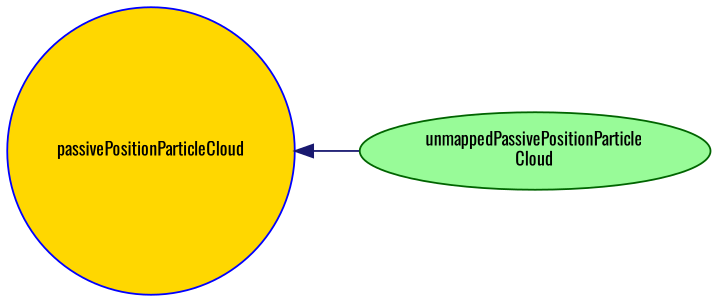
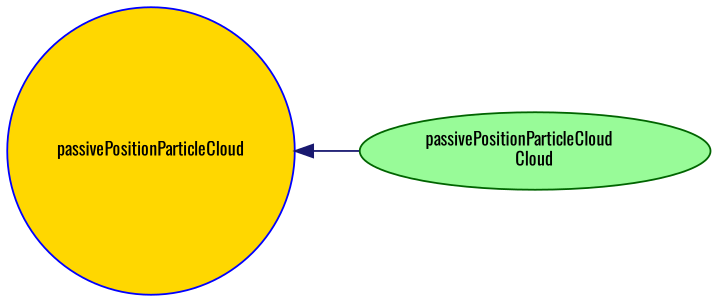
(535, 151) -> (535, 151)
